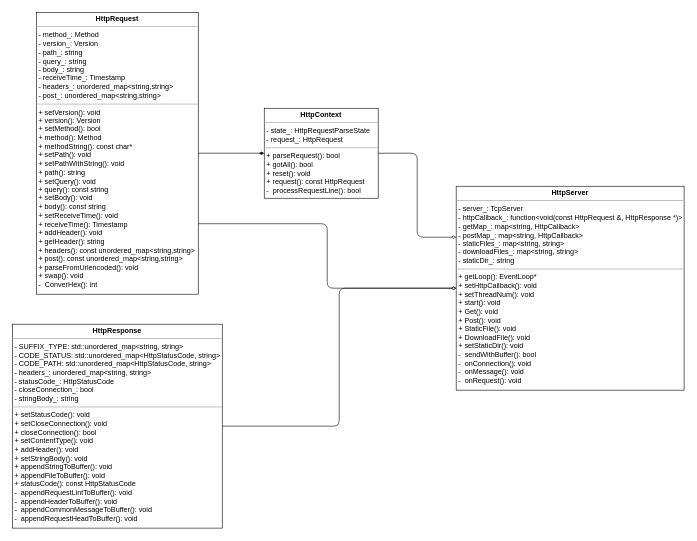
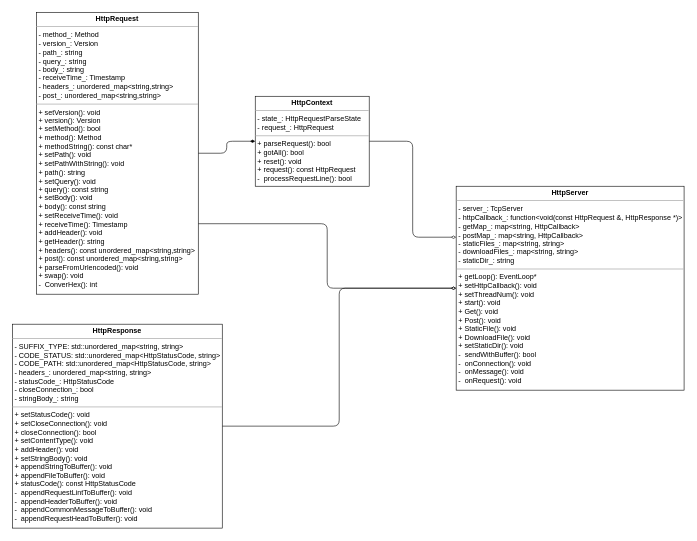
(321, 153) -> (312, 141)
